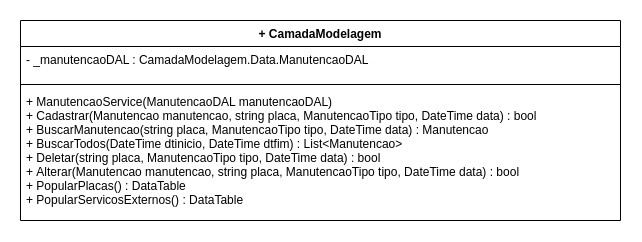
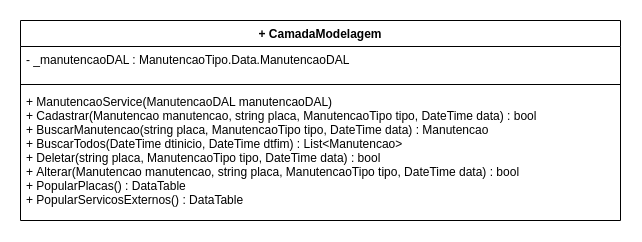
(193, 60) -> (190, 60)
